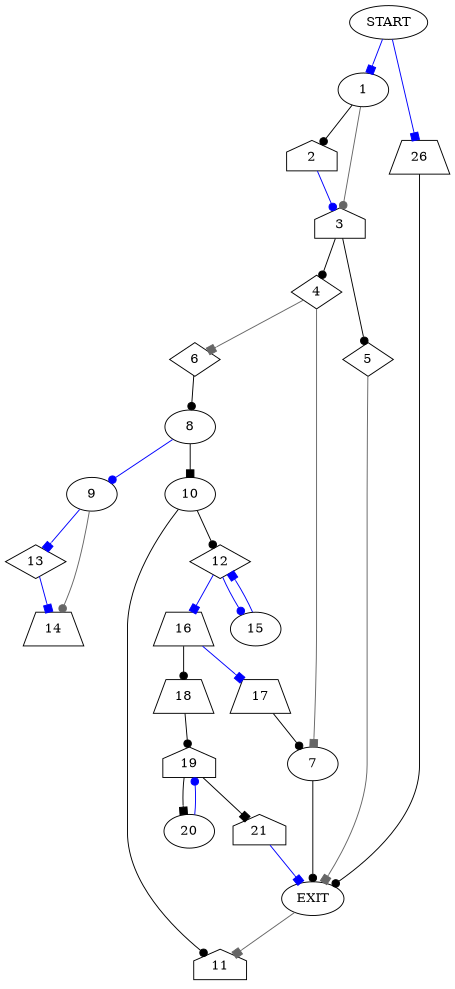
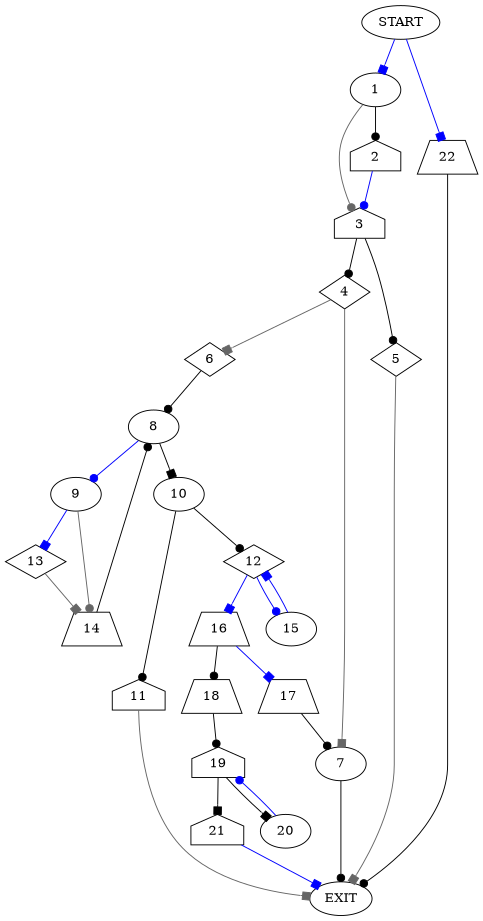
(420, 157) -> (448, 157)
none -> (122, 532)
(43, 590) -> (59, 589)
(268, 931) -> (177, 841)
